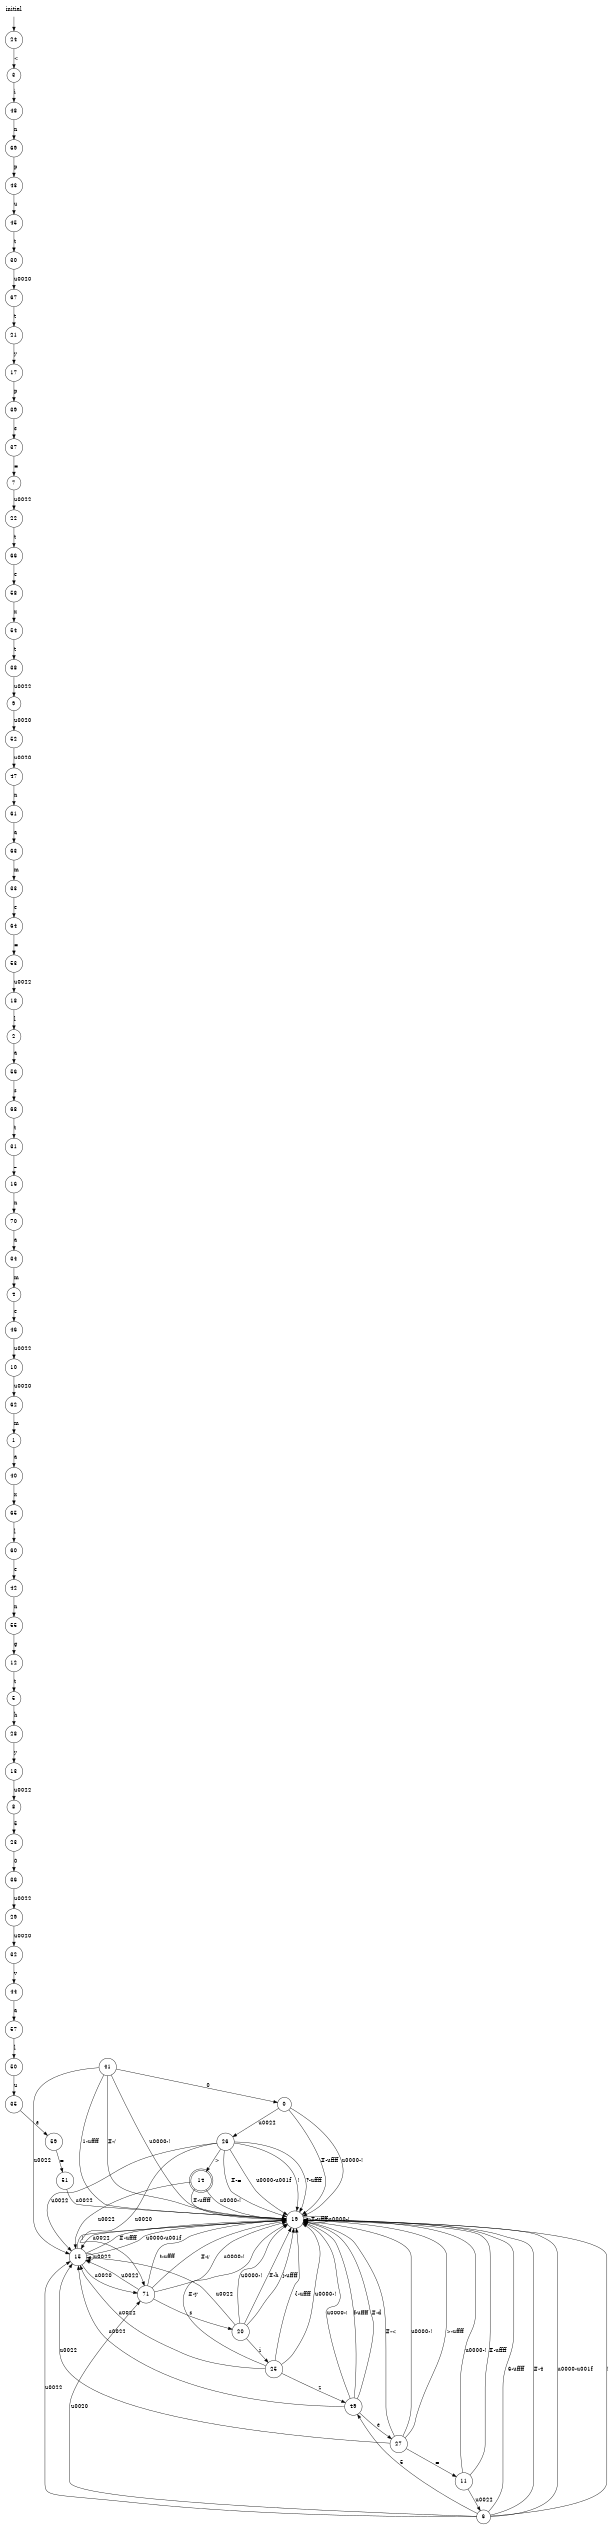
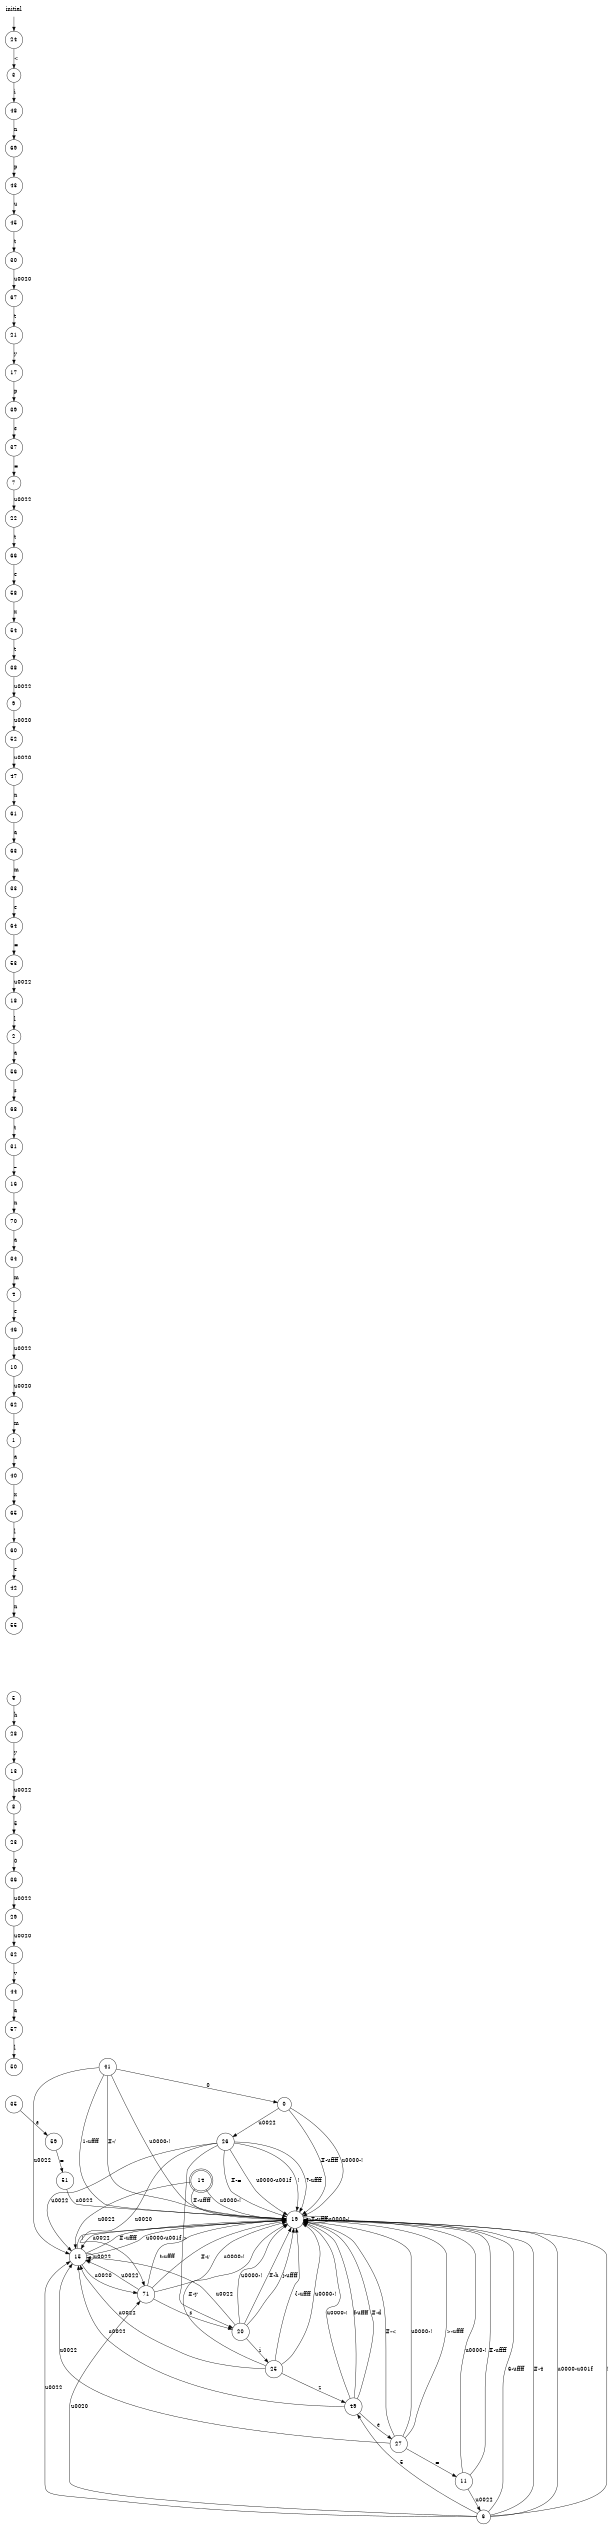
(14, 1663) -> none
(14, 2084) -> none
(214, 2159) -> (183, 2244)
